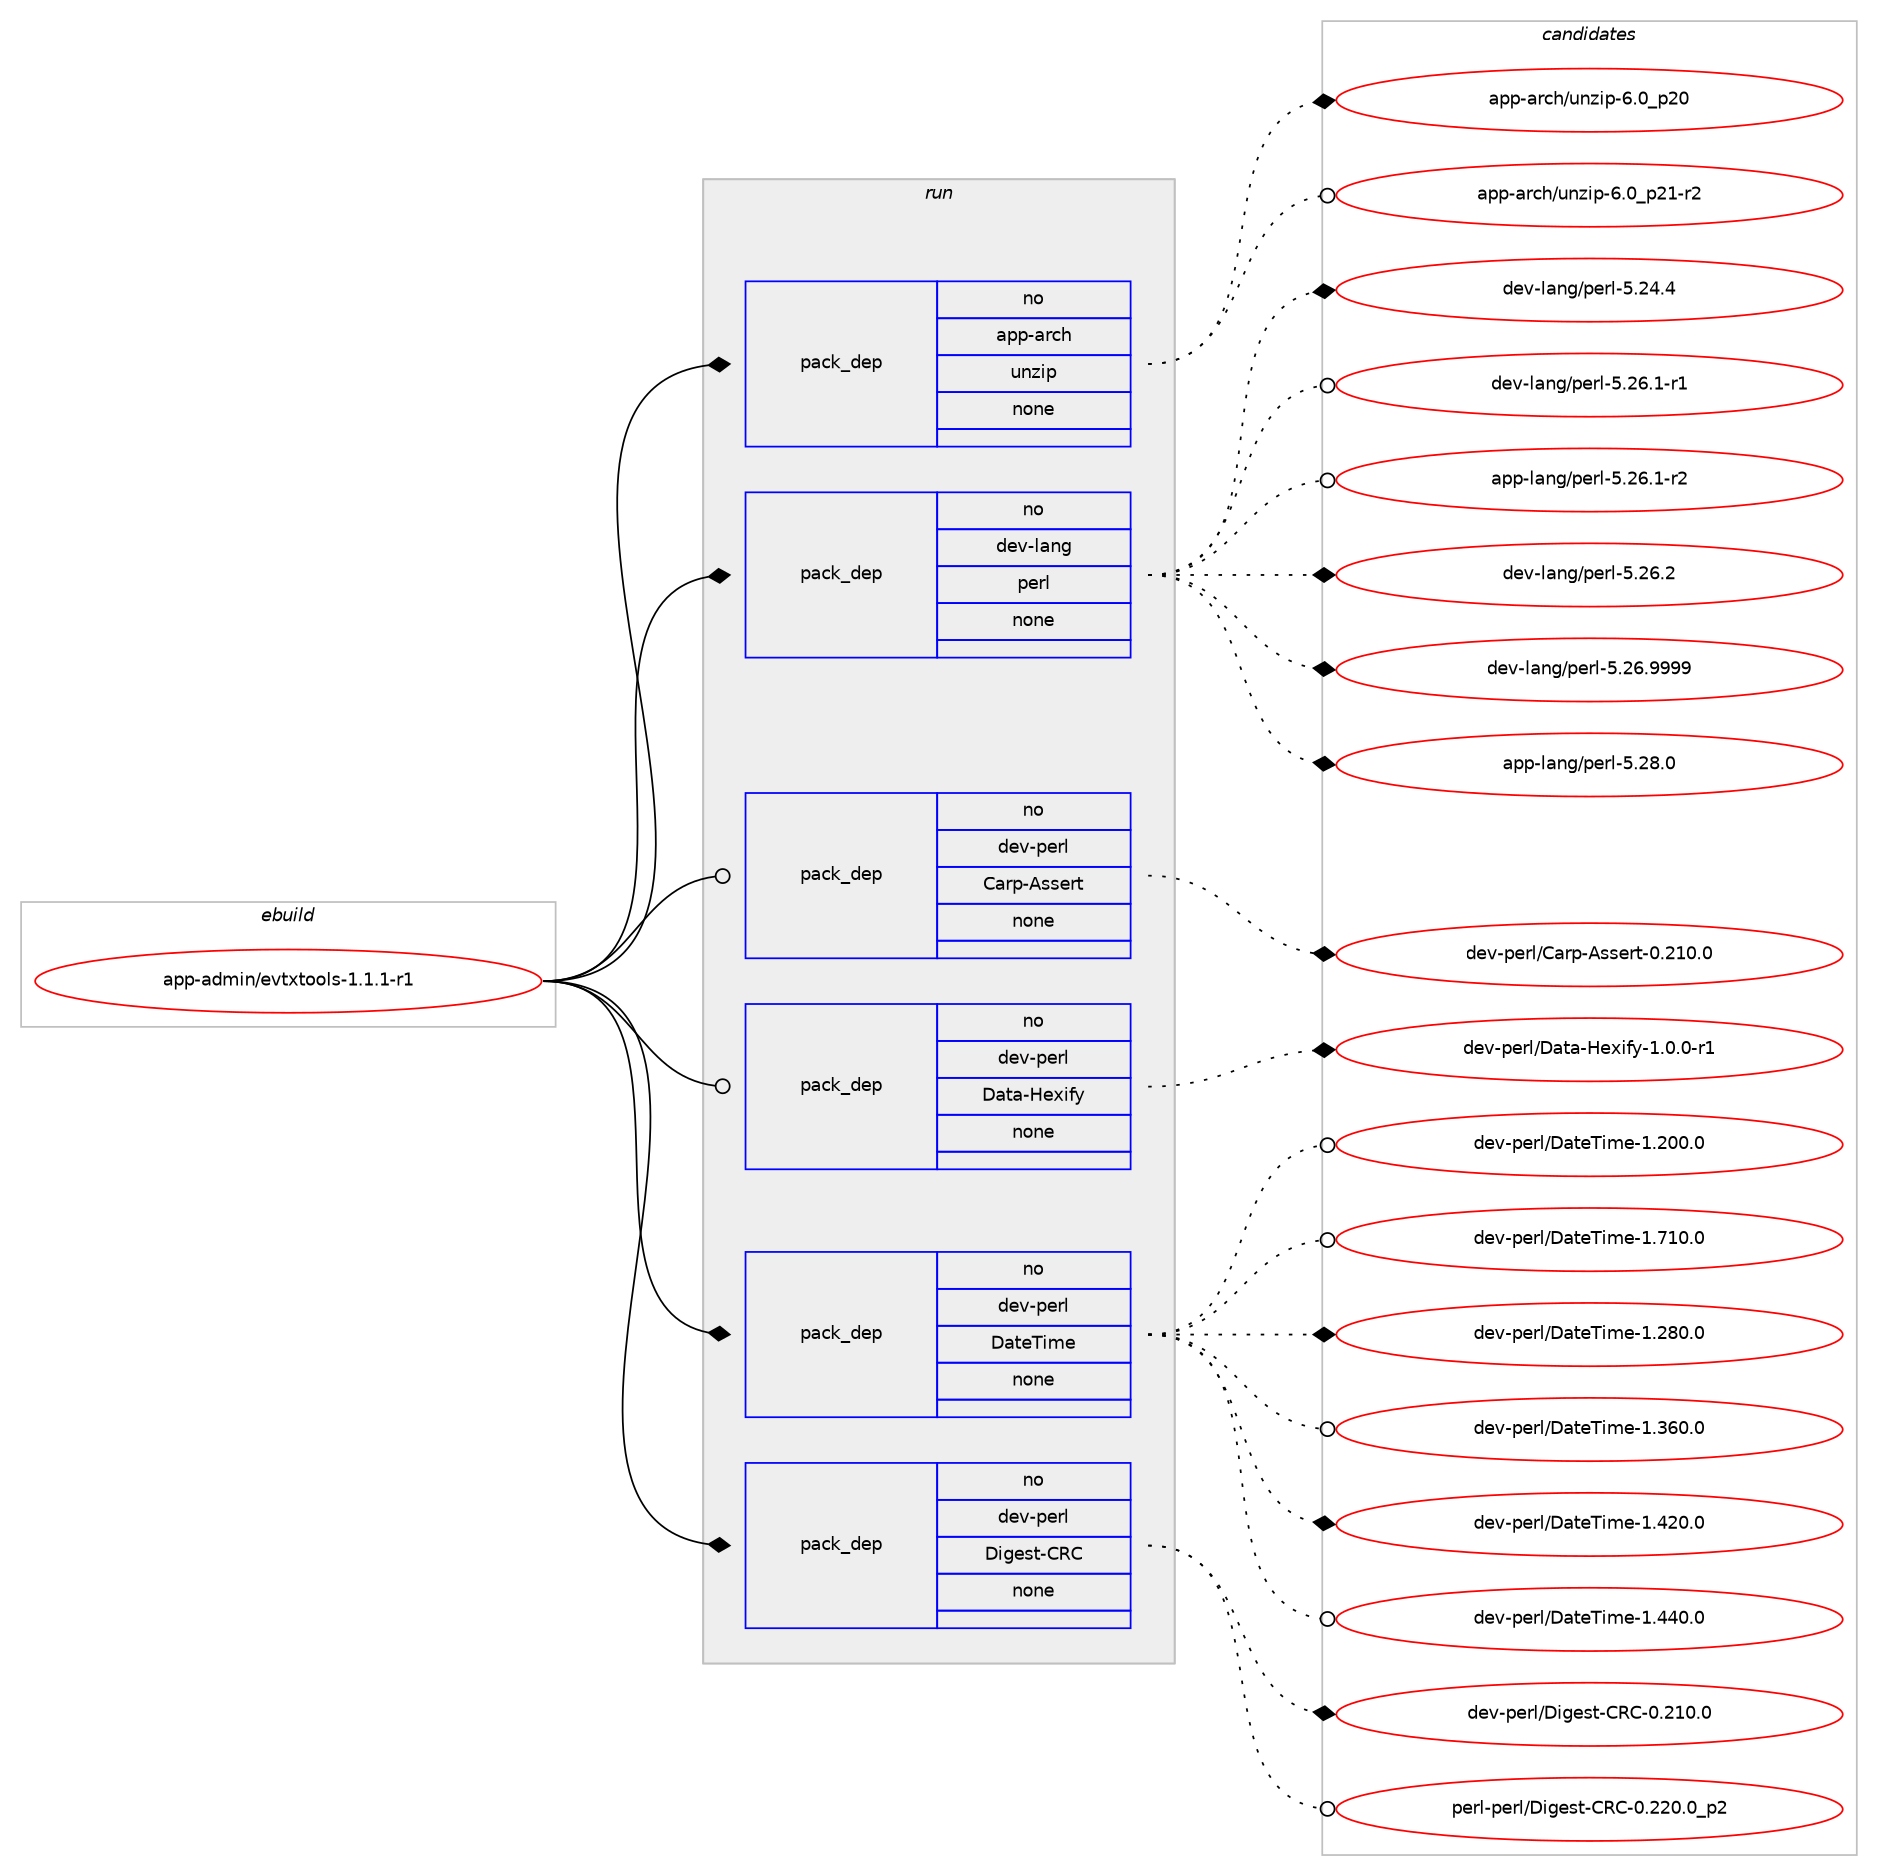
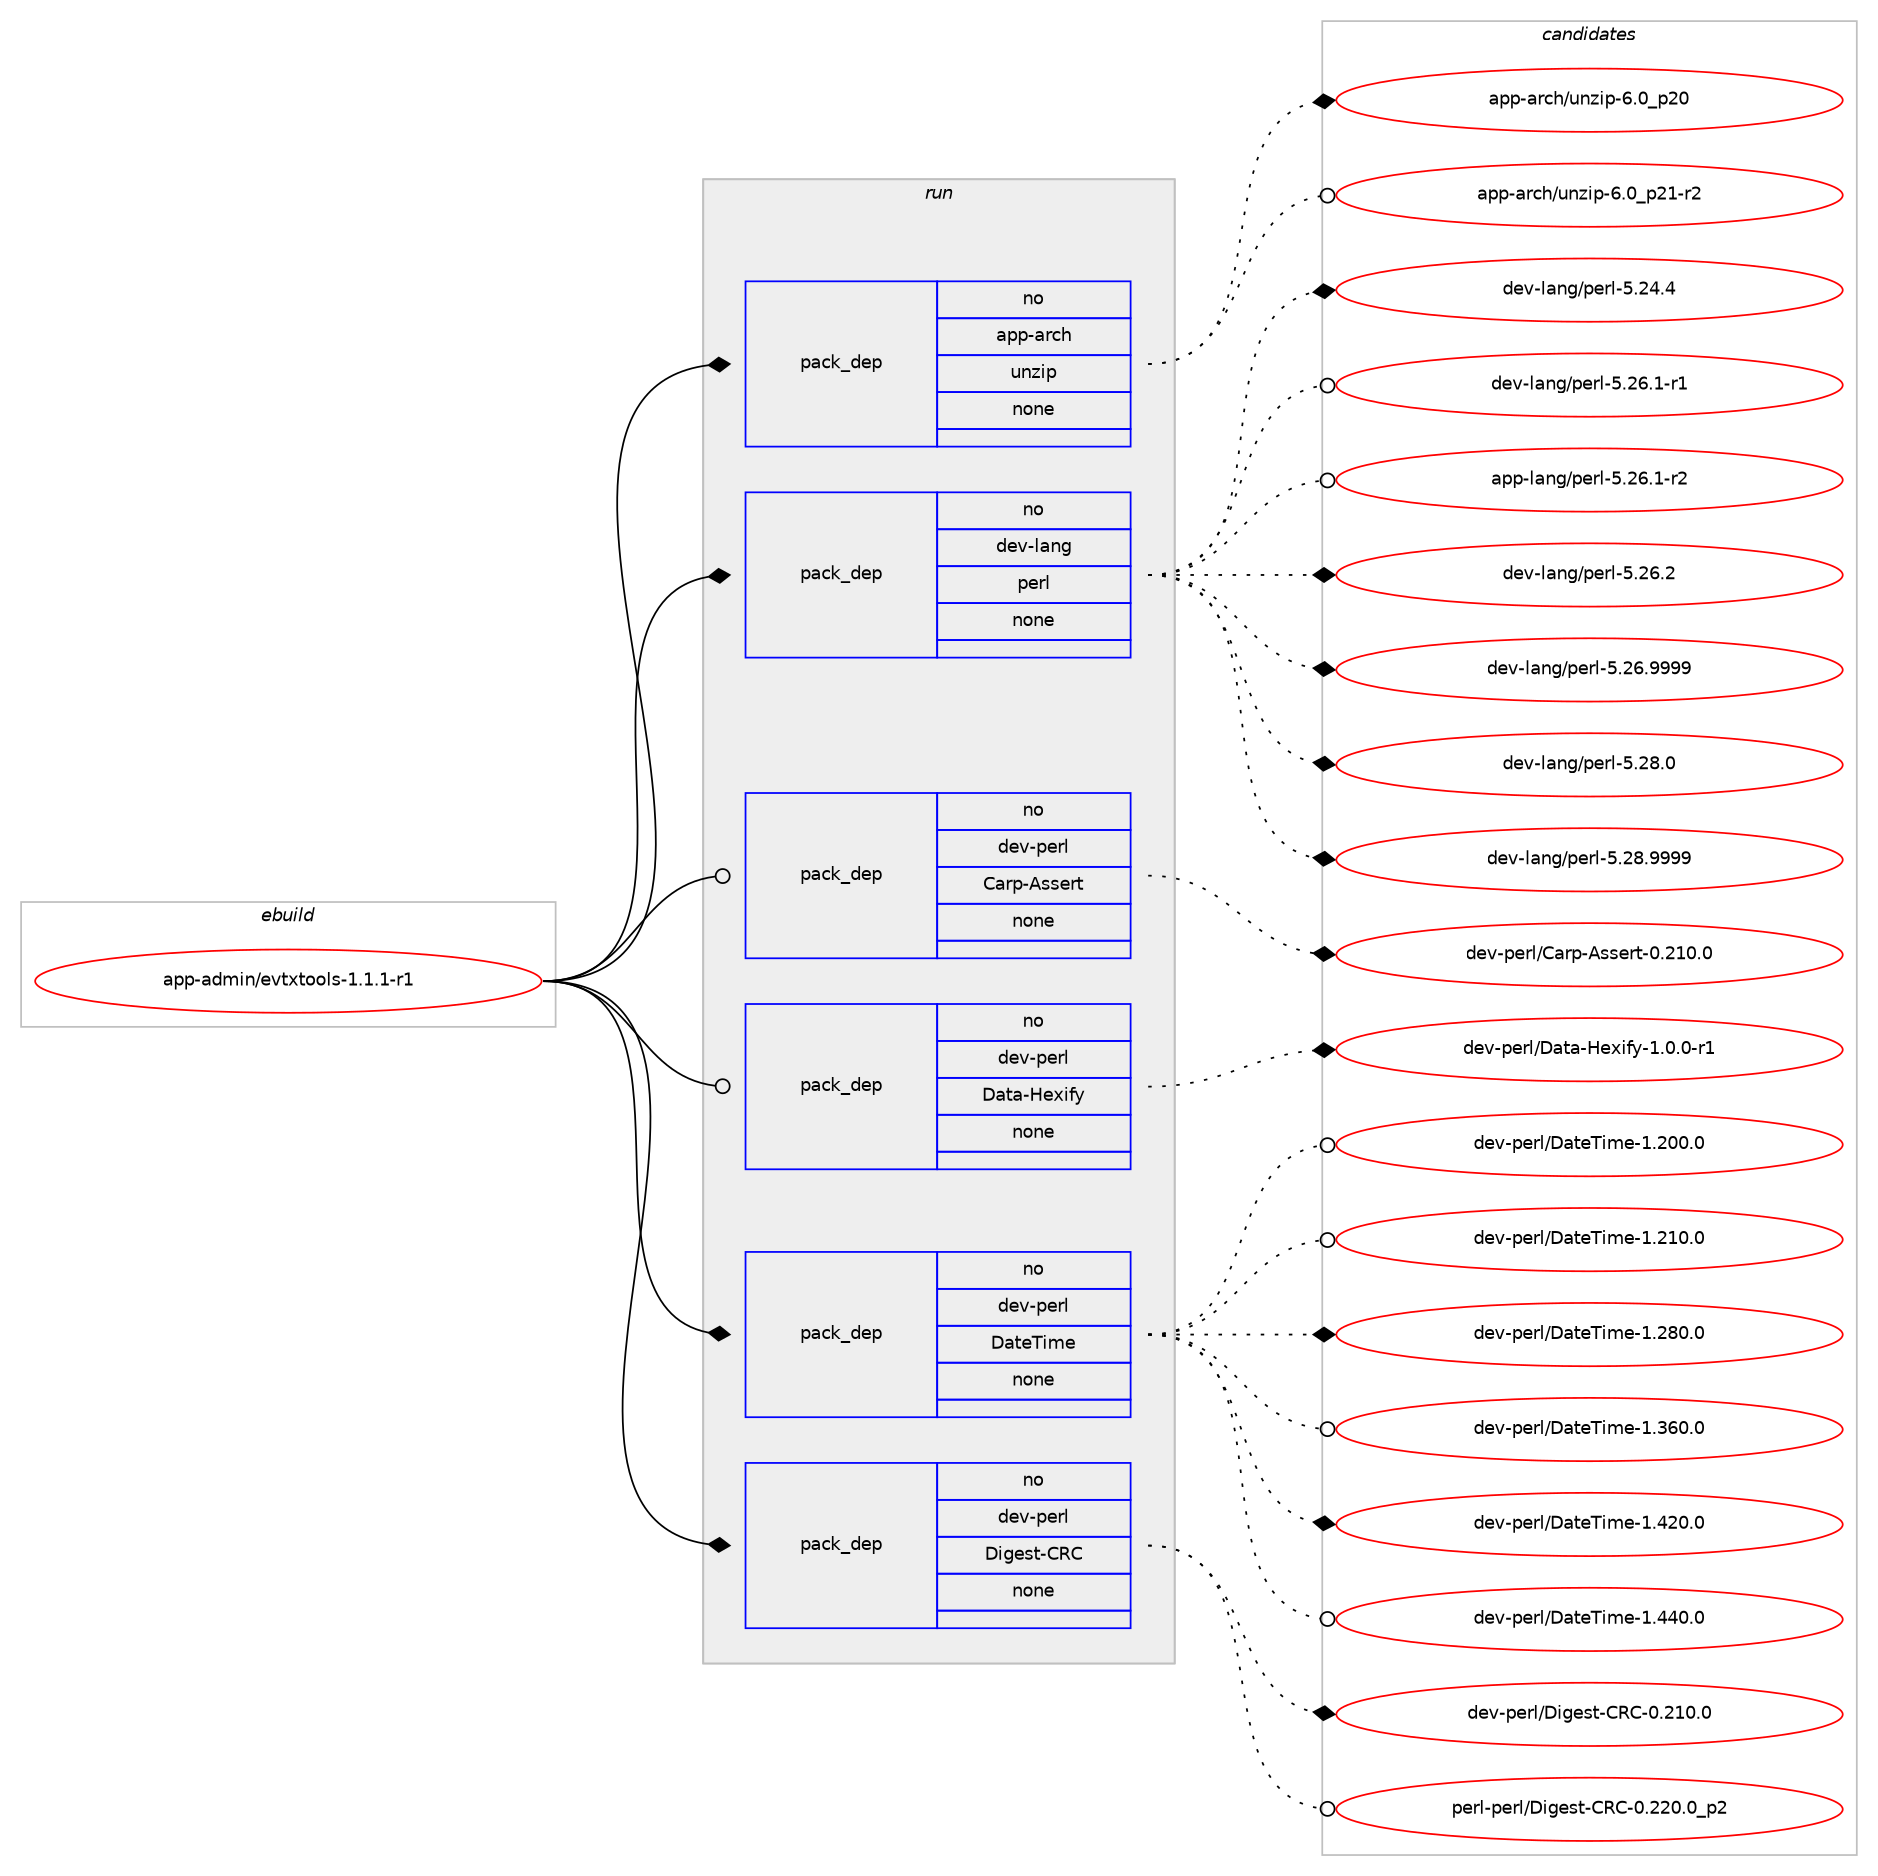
(1590, 765) -> (1590, 765)
none -> (1590, 860)
(1590, 1240) -> (1590, 1240)
